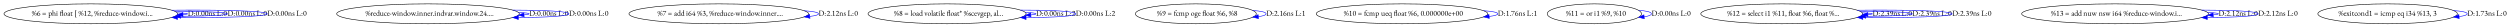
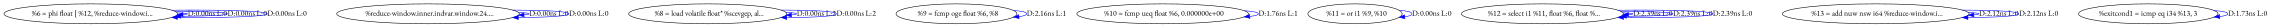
(719, 14) -> none
